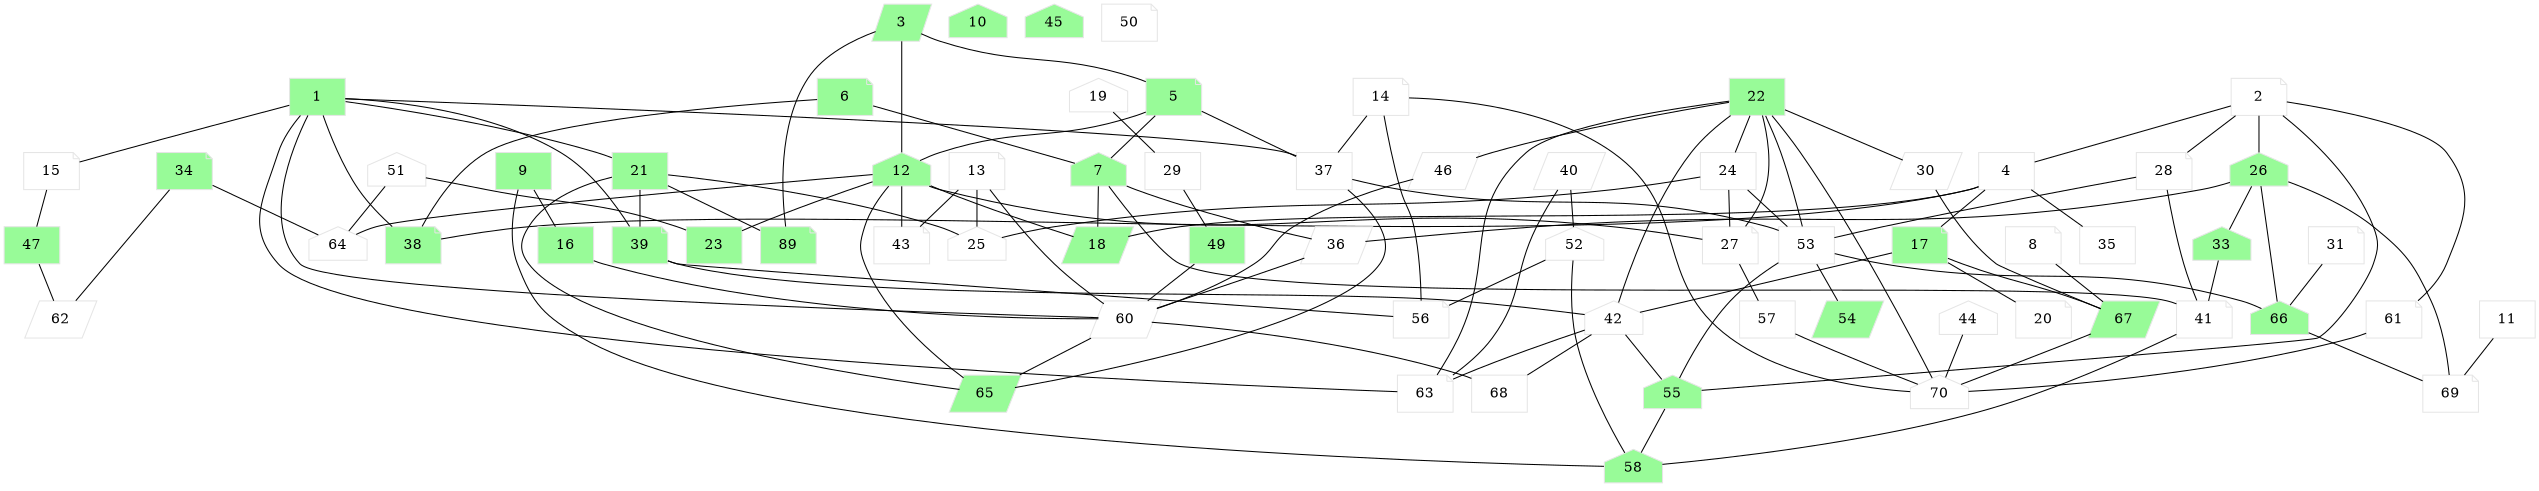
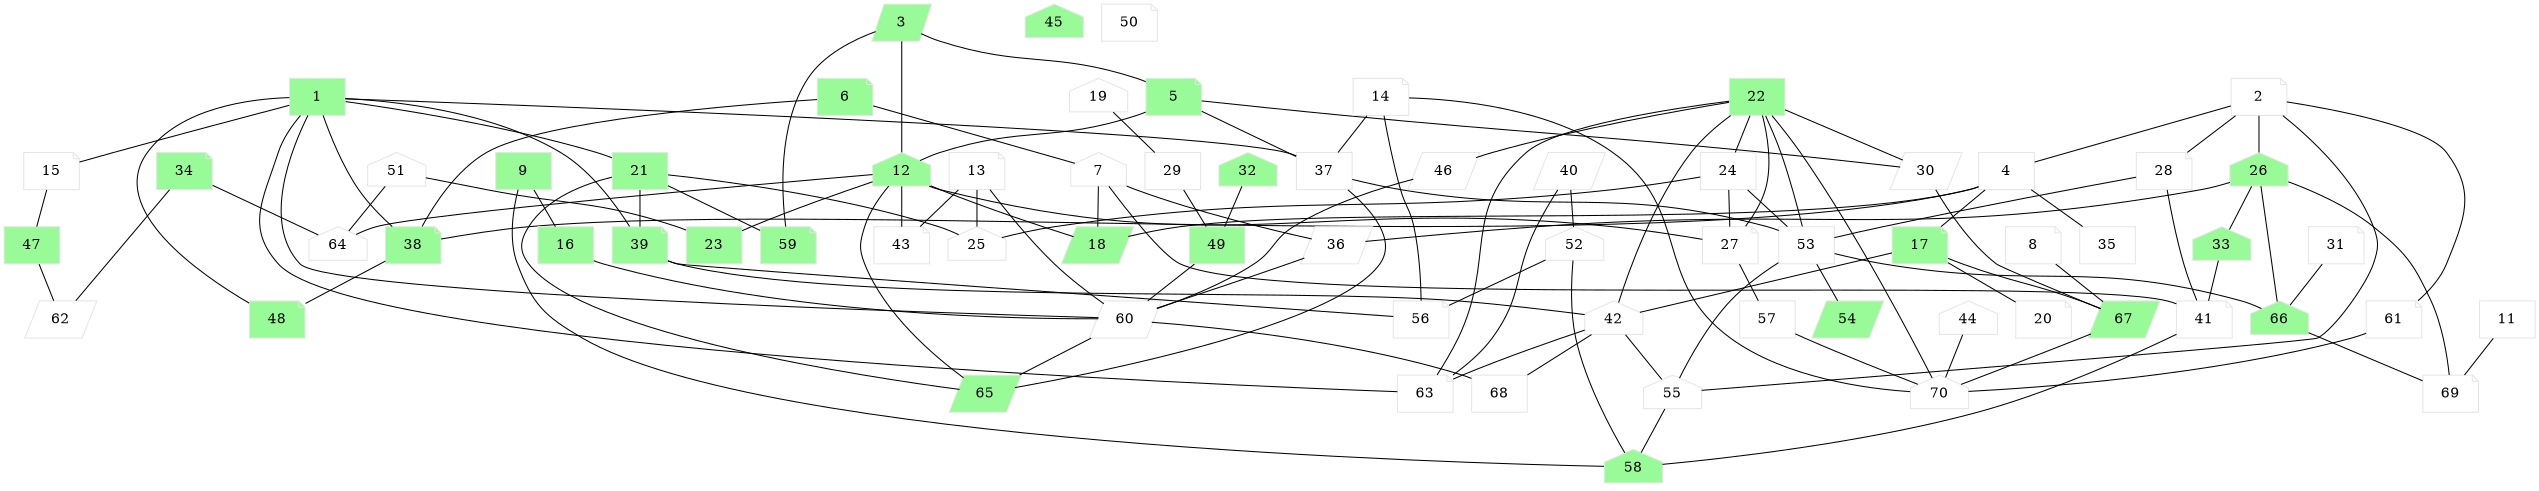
(978, 23) -> none
(1128, 142) -> (1534, 132)
(1099, 171) -> (1099, 171)
none -> (1248, 171)
(788, 245) -> (788, 245)
none -> (277, 319)
(1673, 394) -> (1673, 394)
